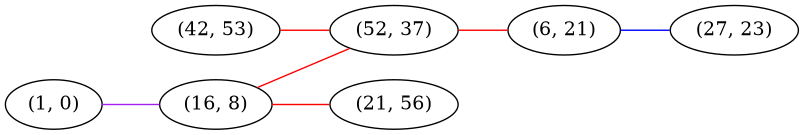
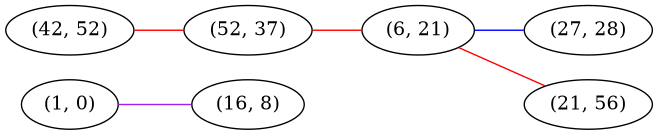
(216, 30) -> (70, 30)
(734, 30) -> (588, 30)
(304, 68) -> none
(301, 104) -> (502, 67)
